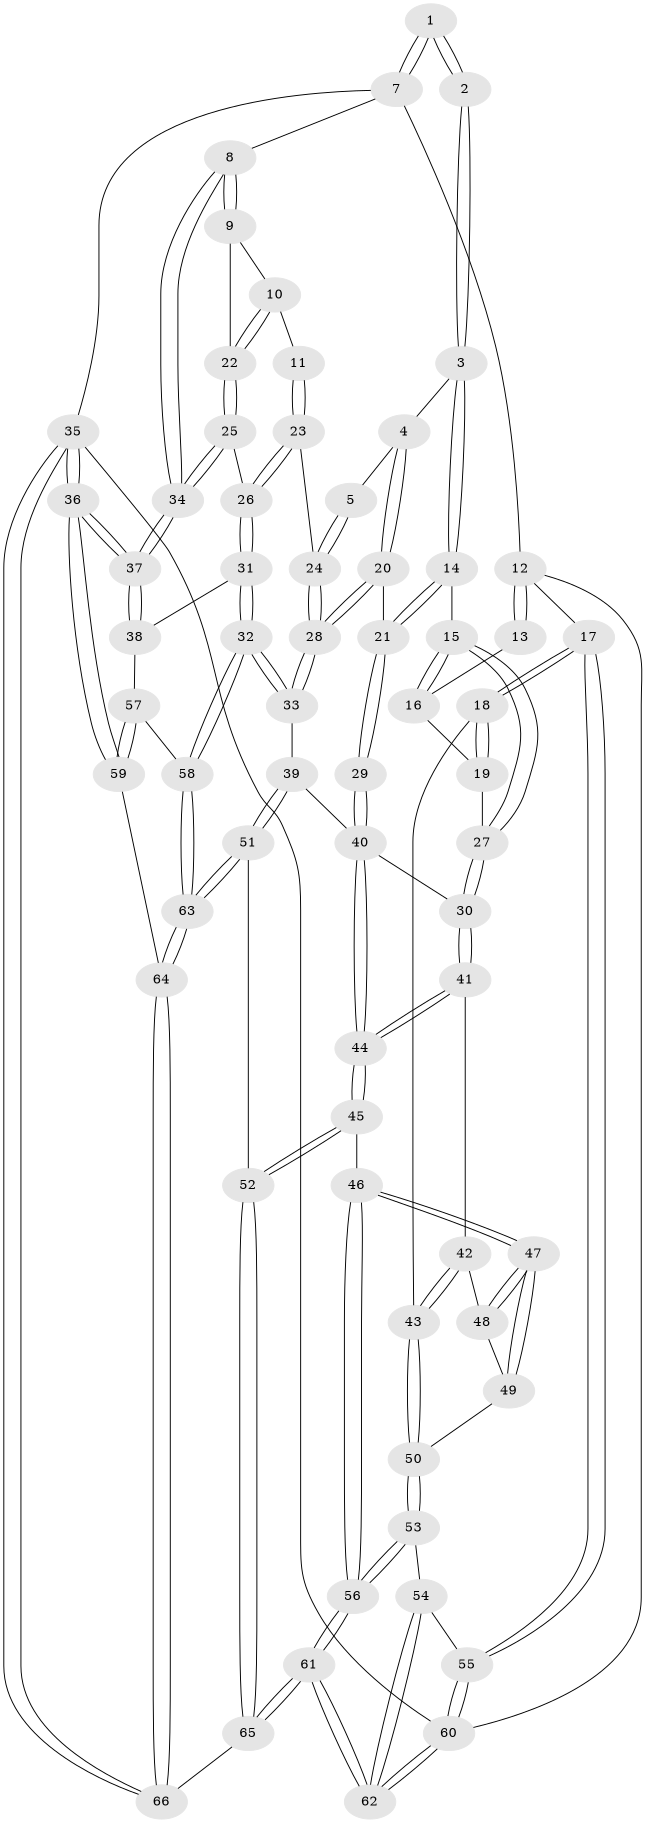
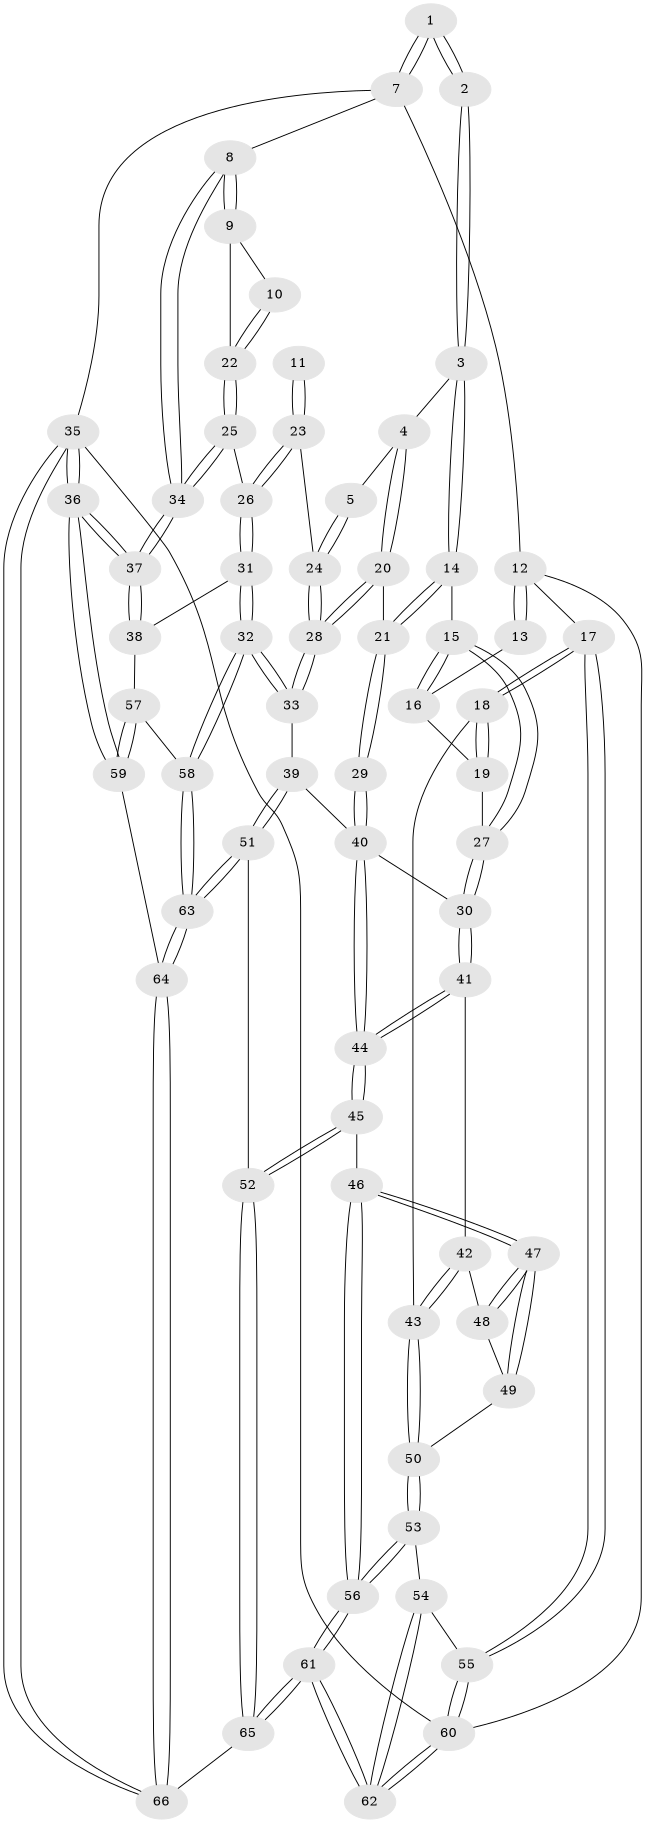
(287, 329) -> none
